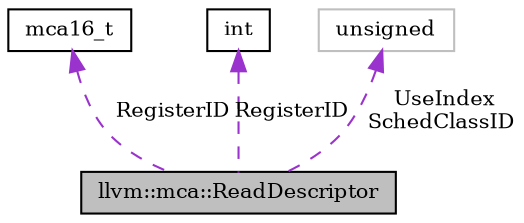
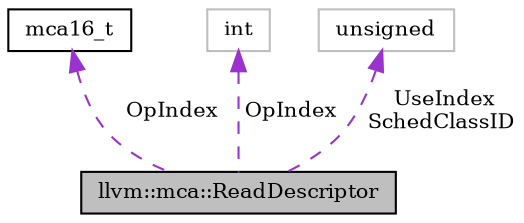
(239, 30) -> (239, 30)
(170, 111) -> (170, 111)
(289, 111) -> (289, 111)
